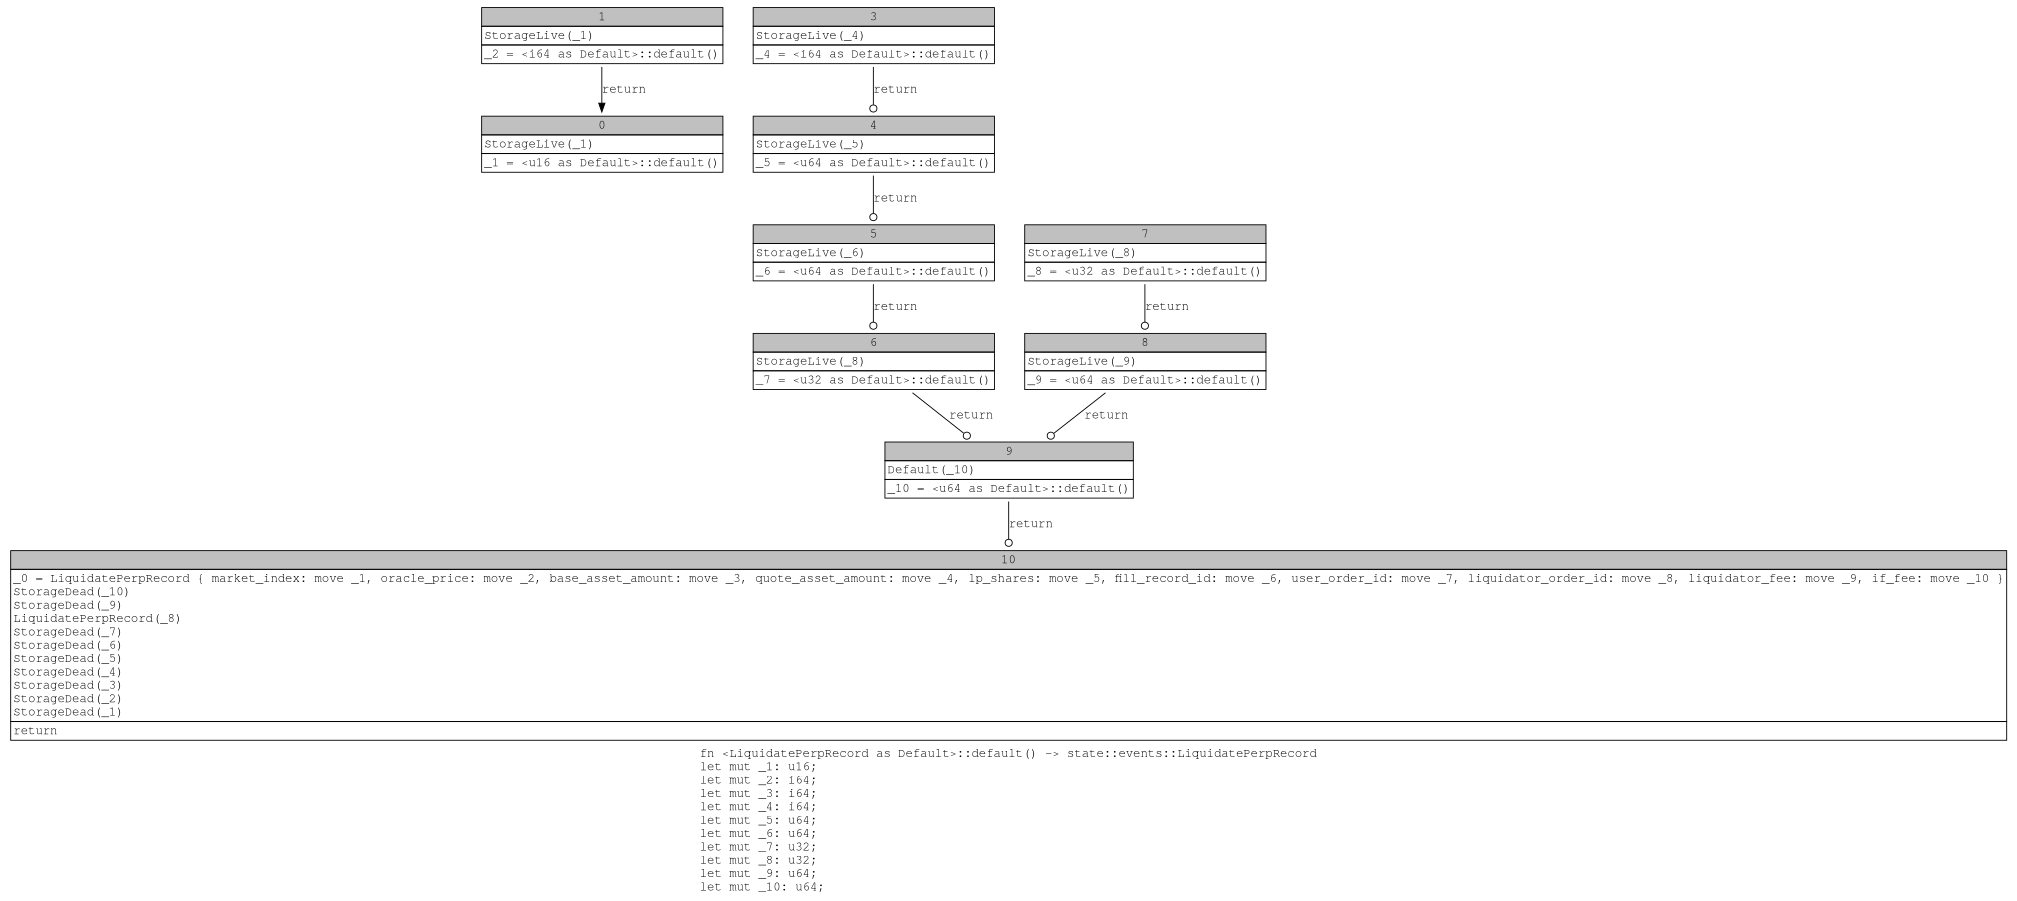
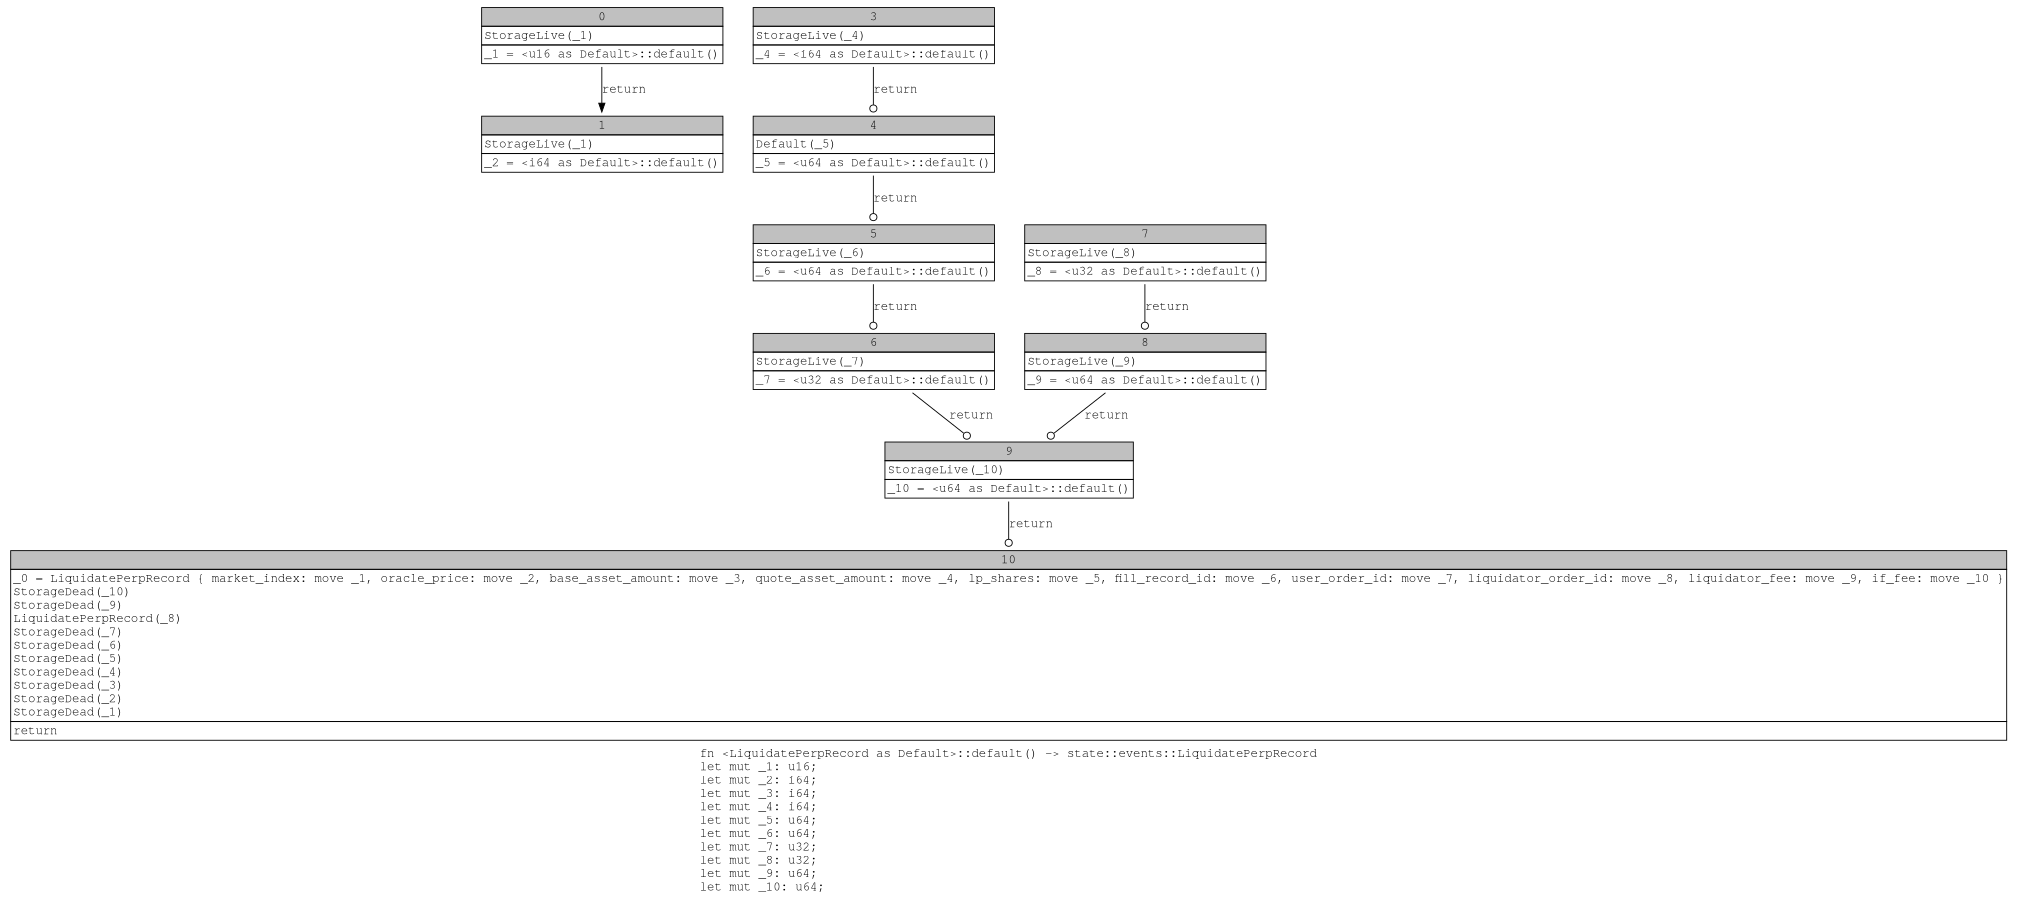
(602, 85) -> (602, 85)
(811, 144) -> (796, 144)
(811, 361) -> (811, 361)
(932, 470) -> (947, 470)
